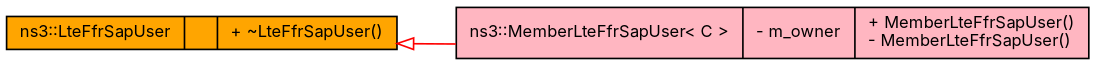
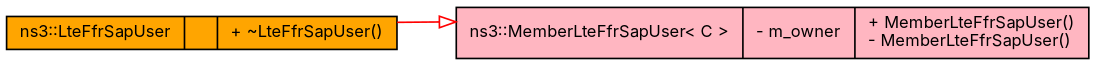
(435, 44) -> (418, 22)
